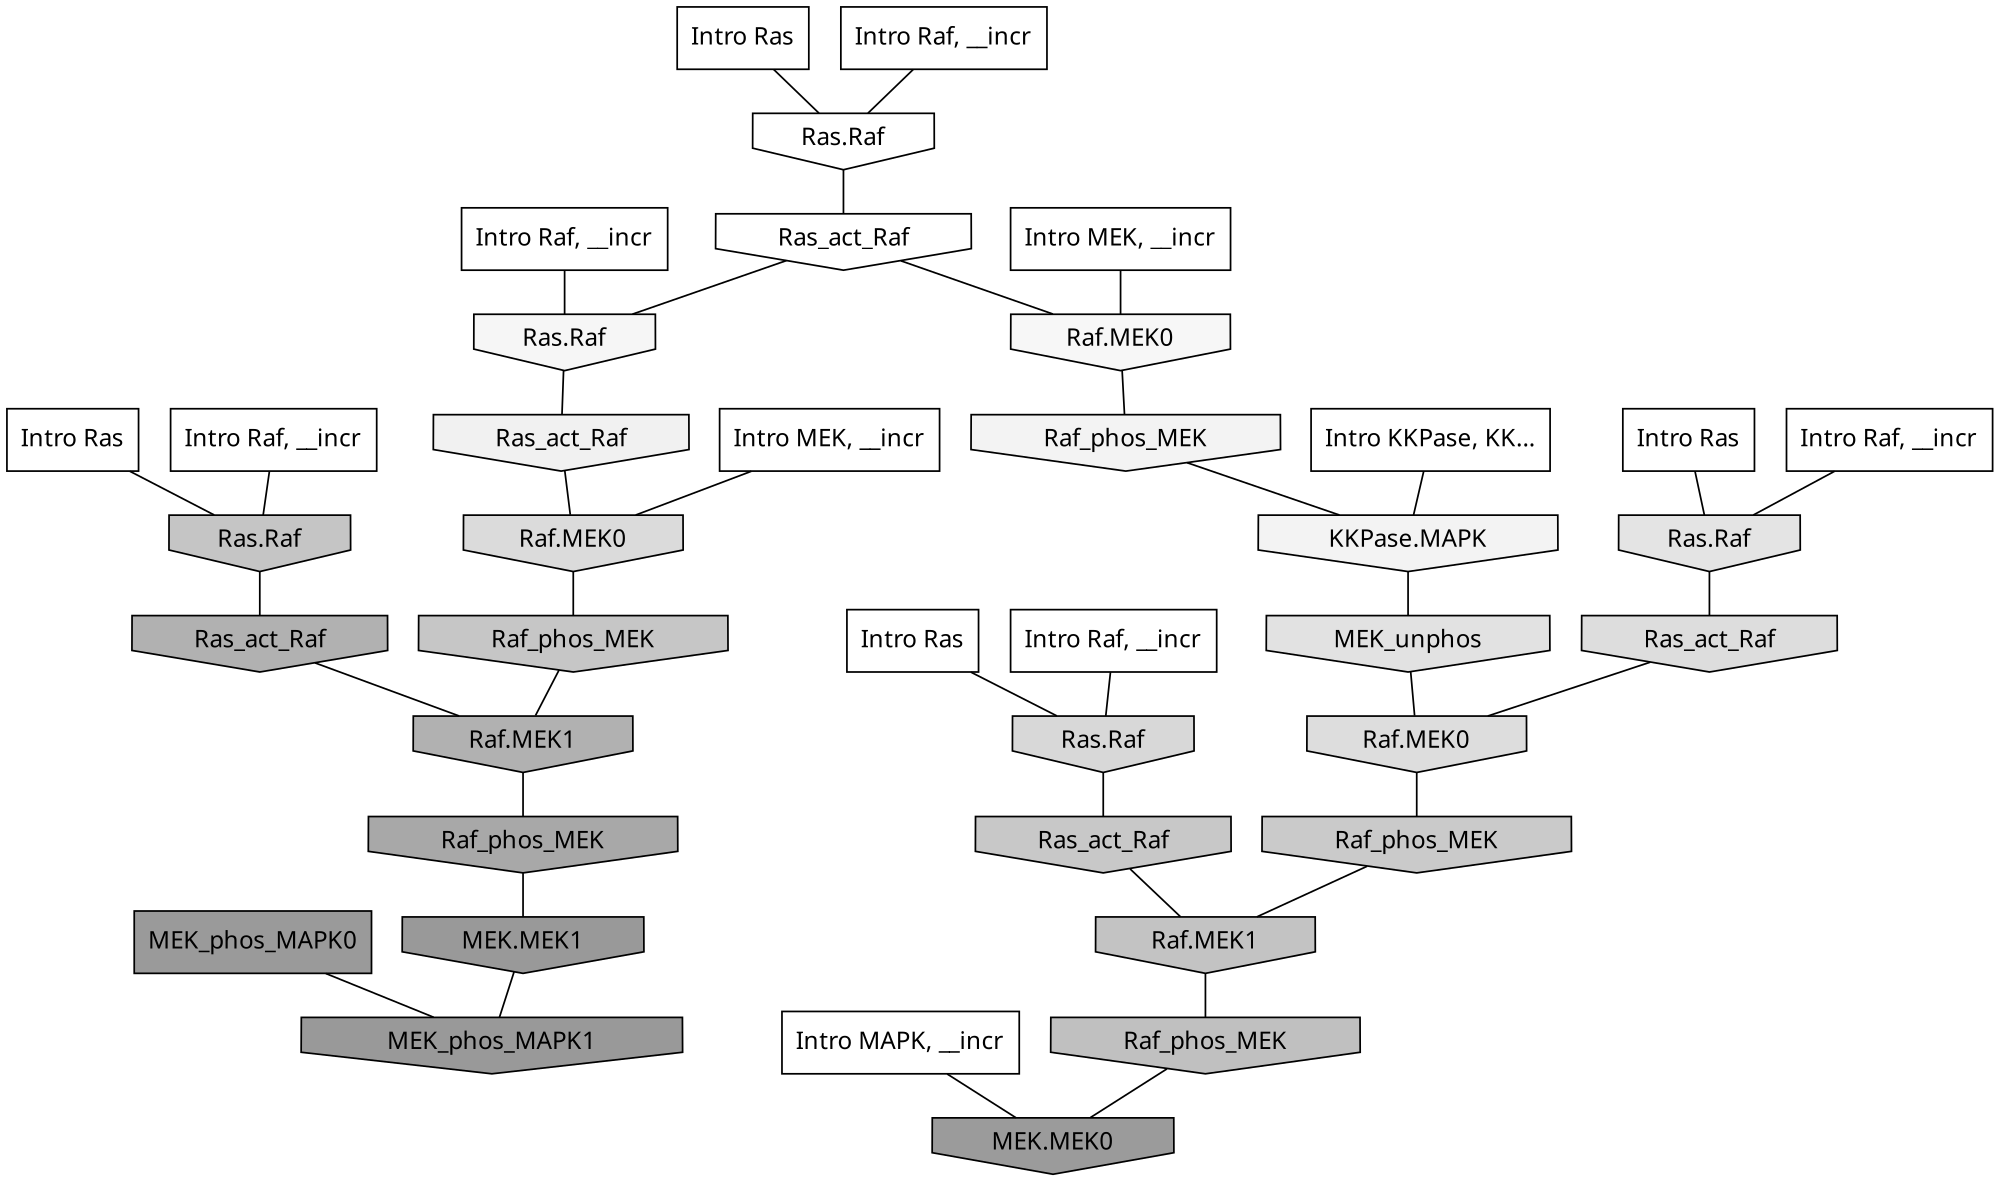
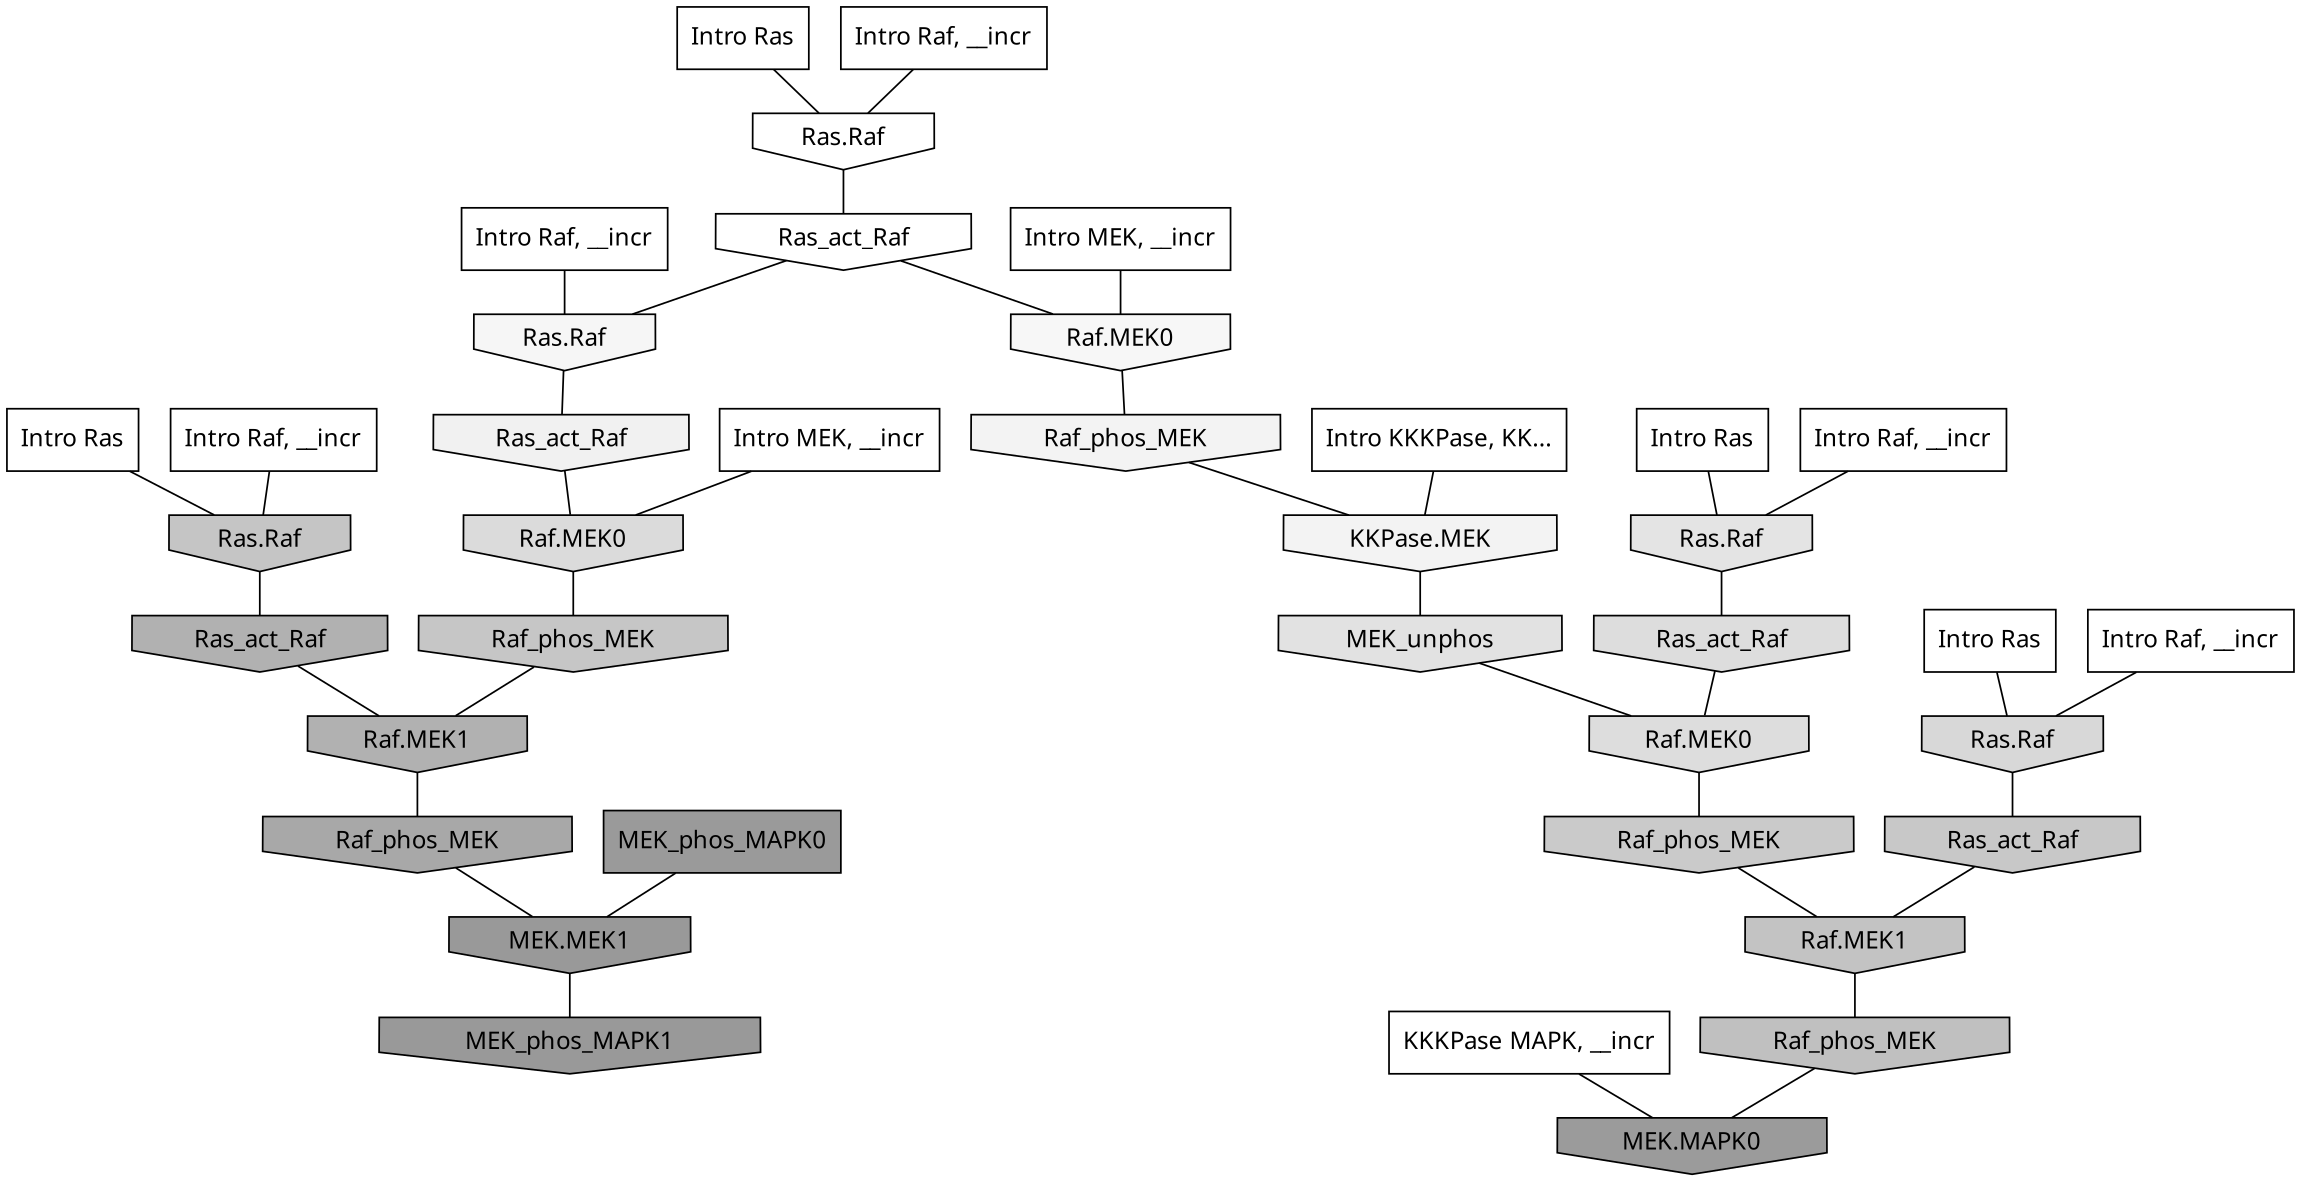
(1431, 440) -> (1439, 440)
(1408, 540) -> (1420, 540)
(380, 995) -> (641, 895)
(901, 1043) -> (1529, 1043)
(1053, 1143) -> (1692, 1143)
